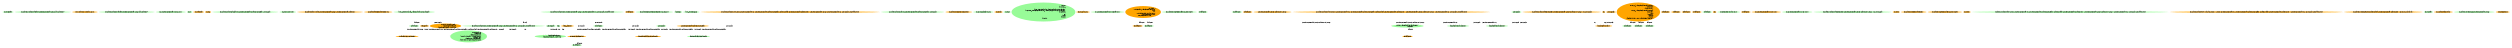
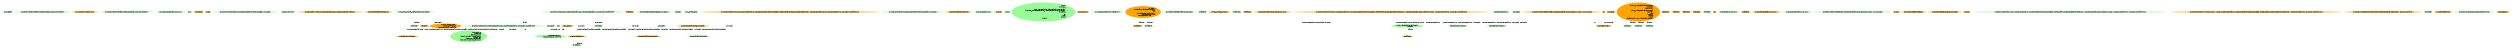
none -> (1220, 12)
none -> (1501, 12)
